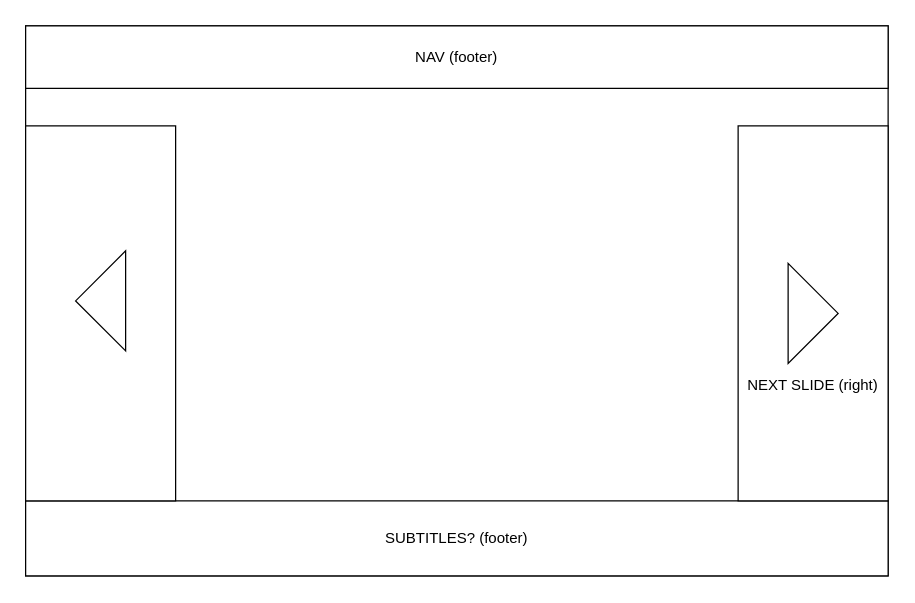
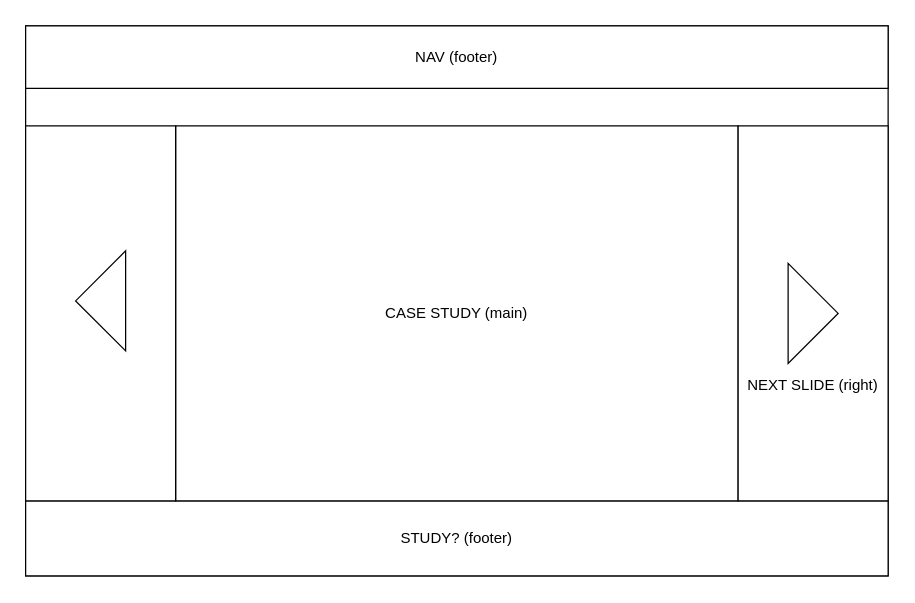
none -> (457, 313)
(457, 538) -> (457, 538)
